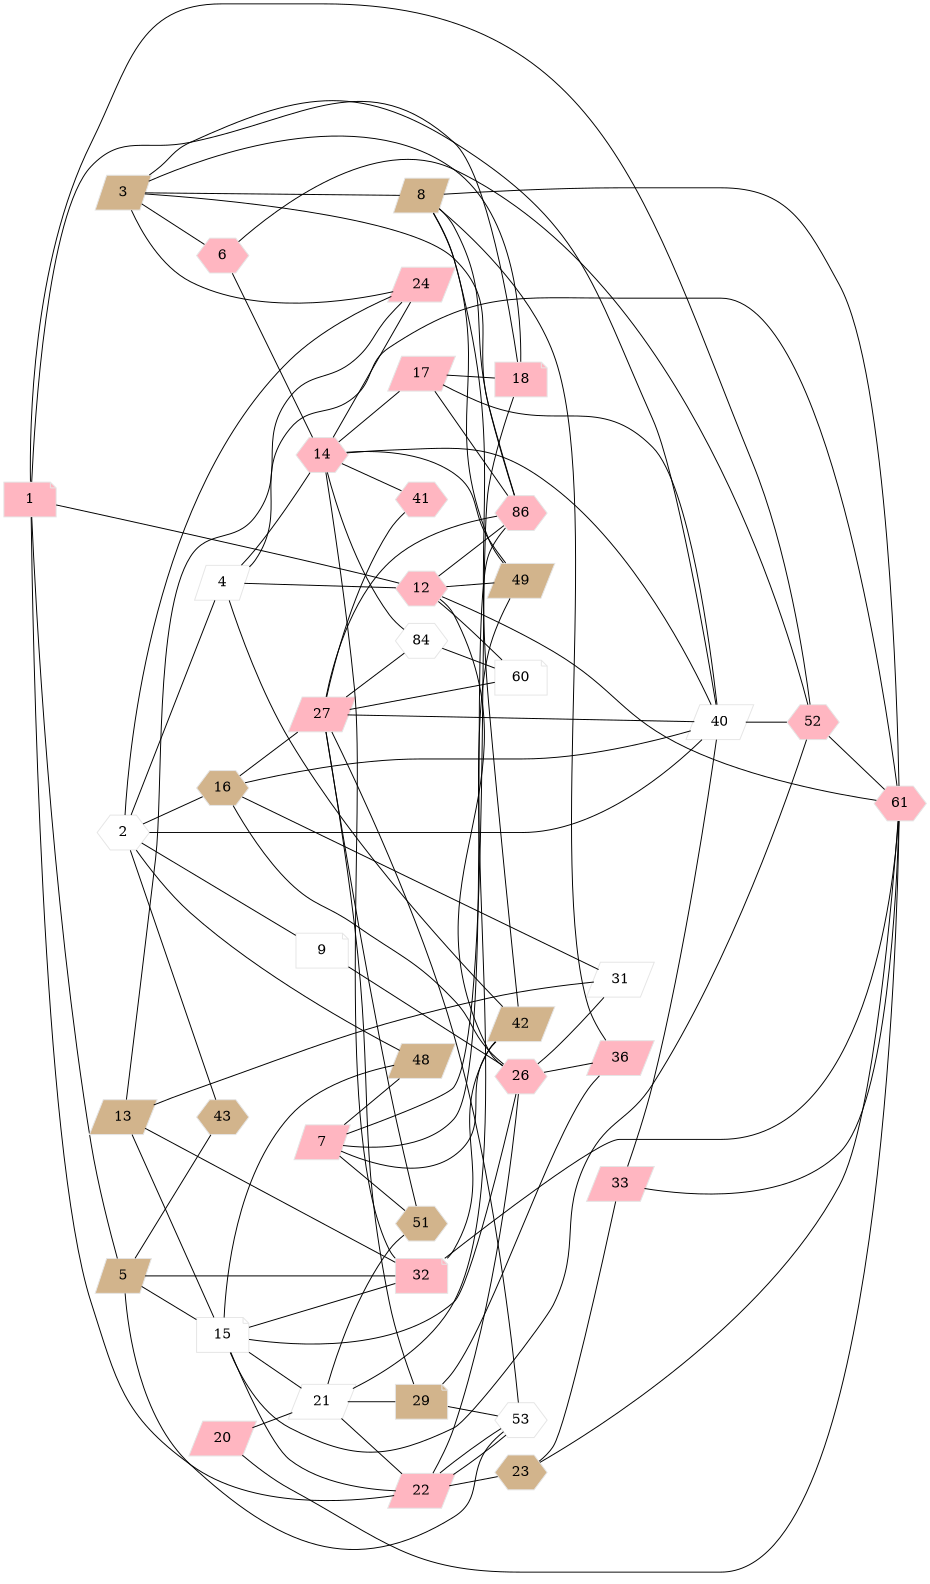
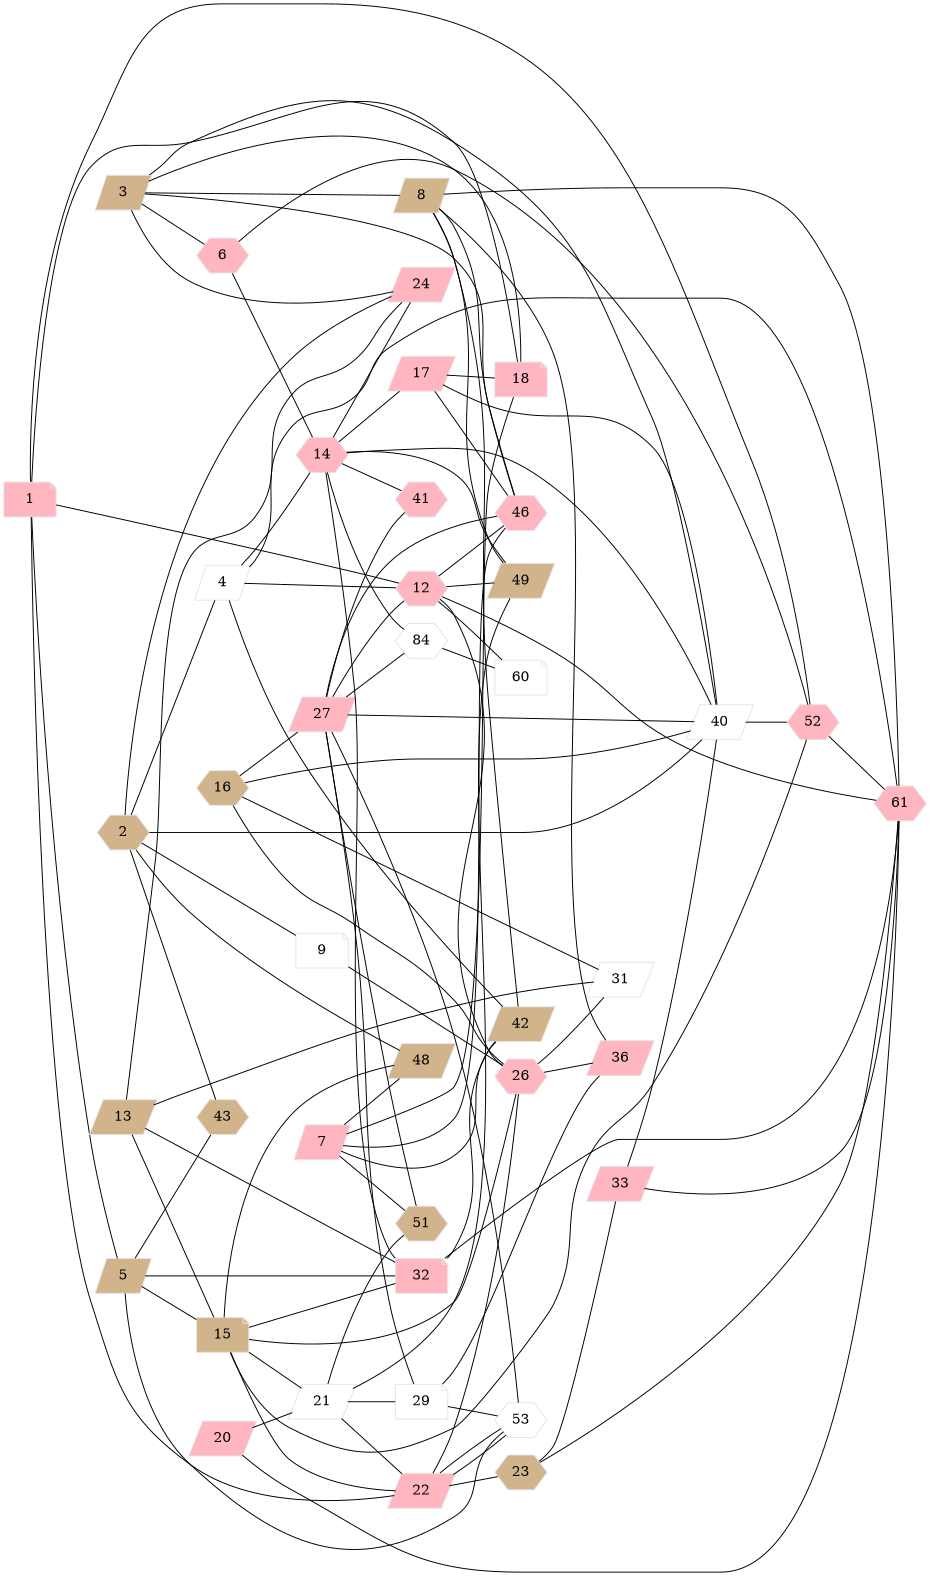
(521, 513) -> (521, 513)
(422, 696) -> (365, 646)
(173, 810) -> none
(123, 833) -> (123, 833)
(223, 1335) -> (223, 1335)
(422, 1402) -> (422, 1402)
